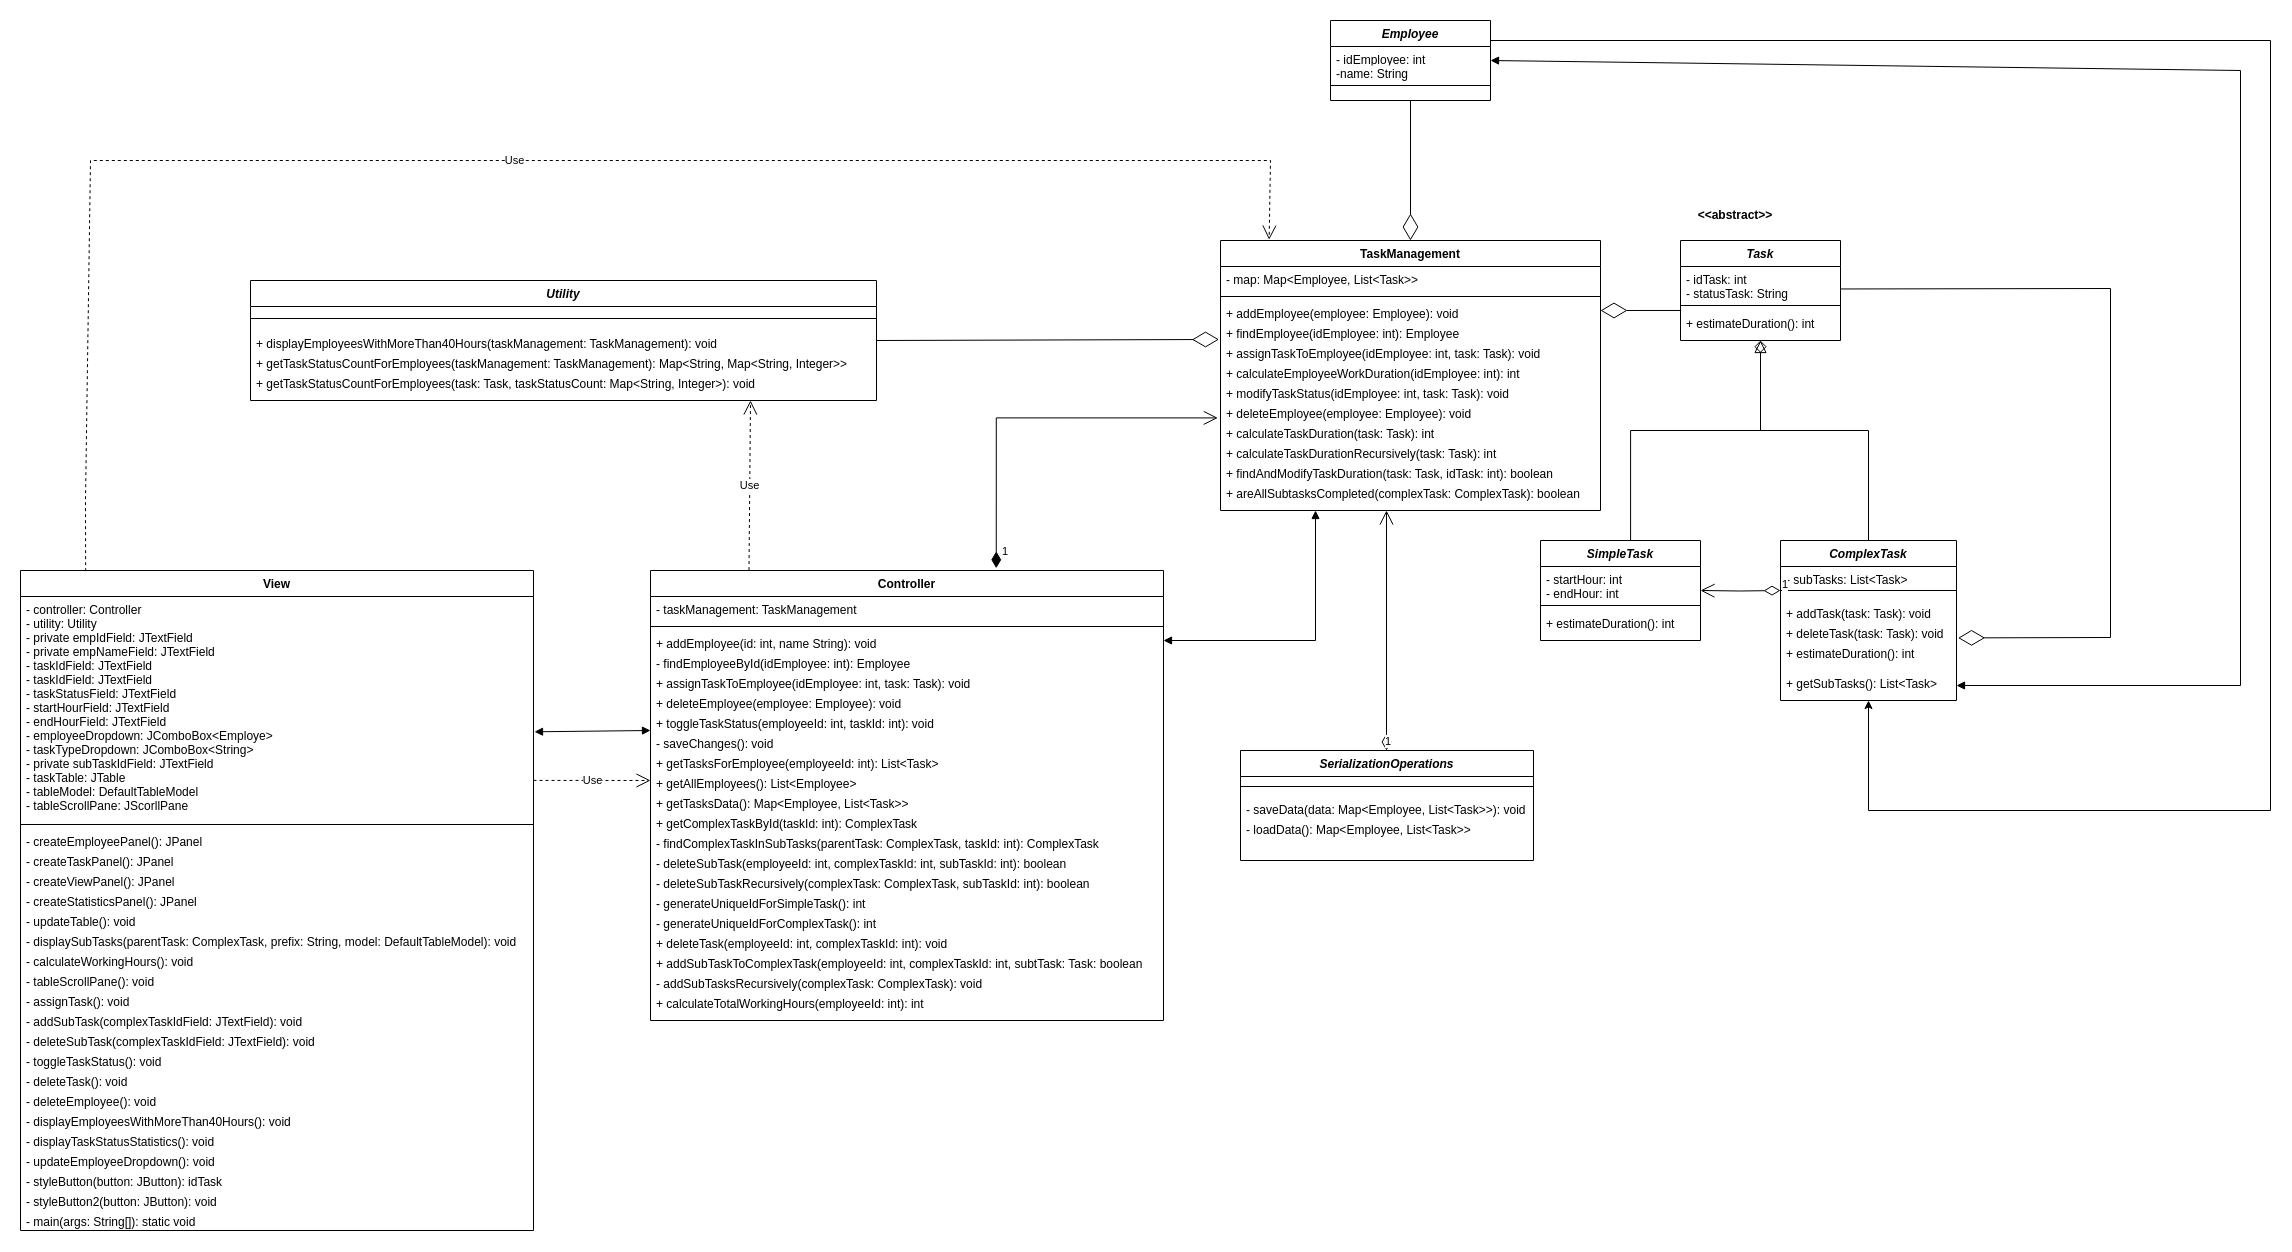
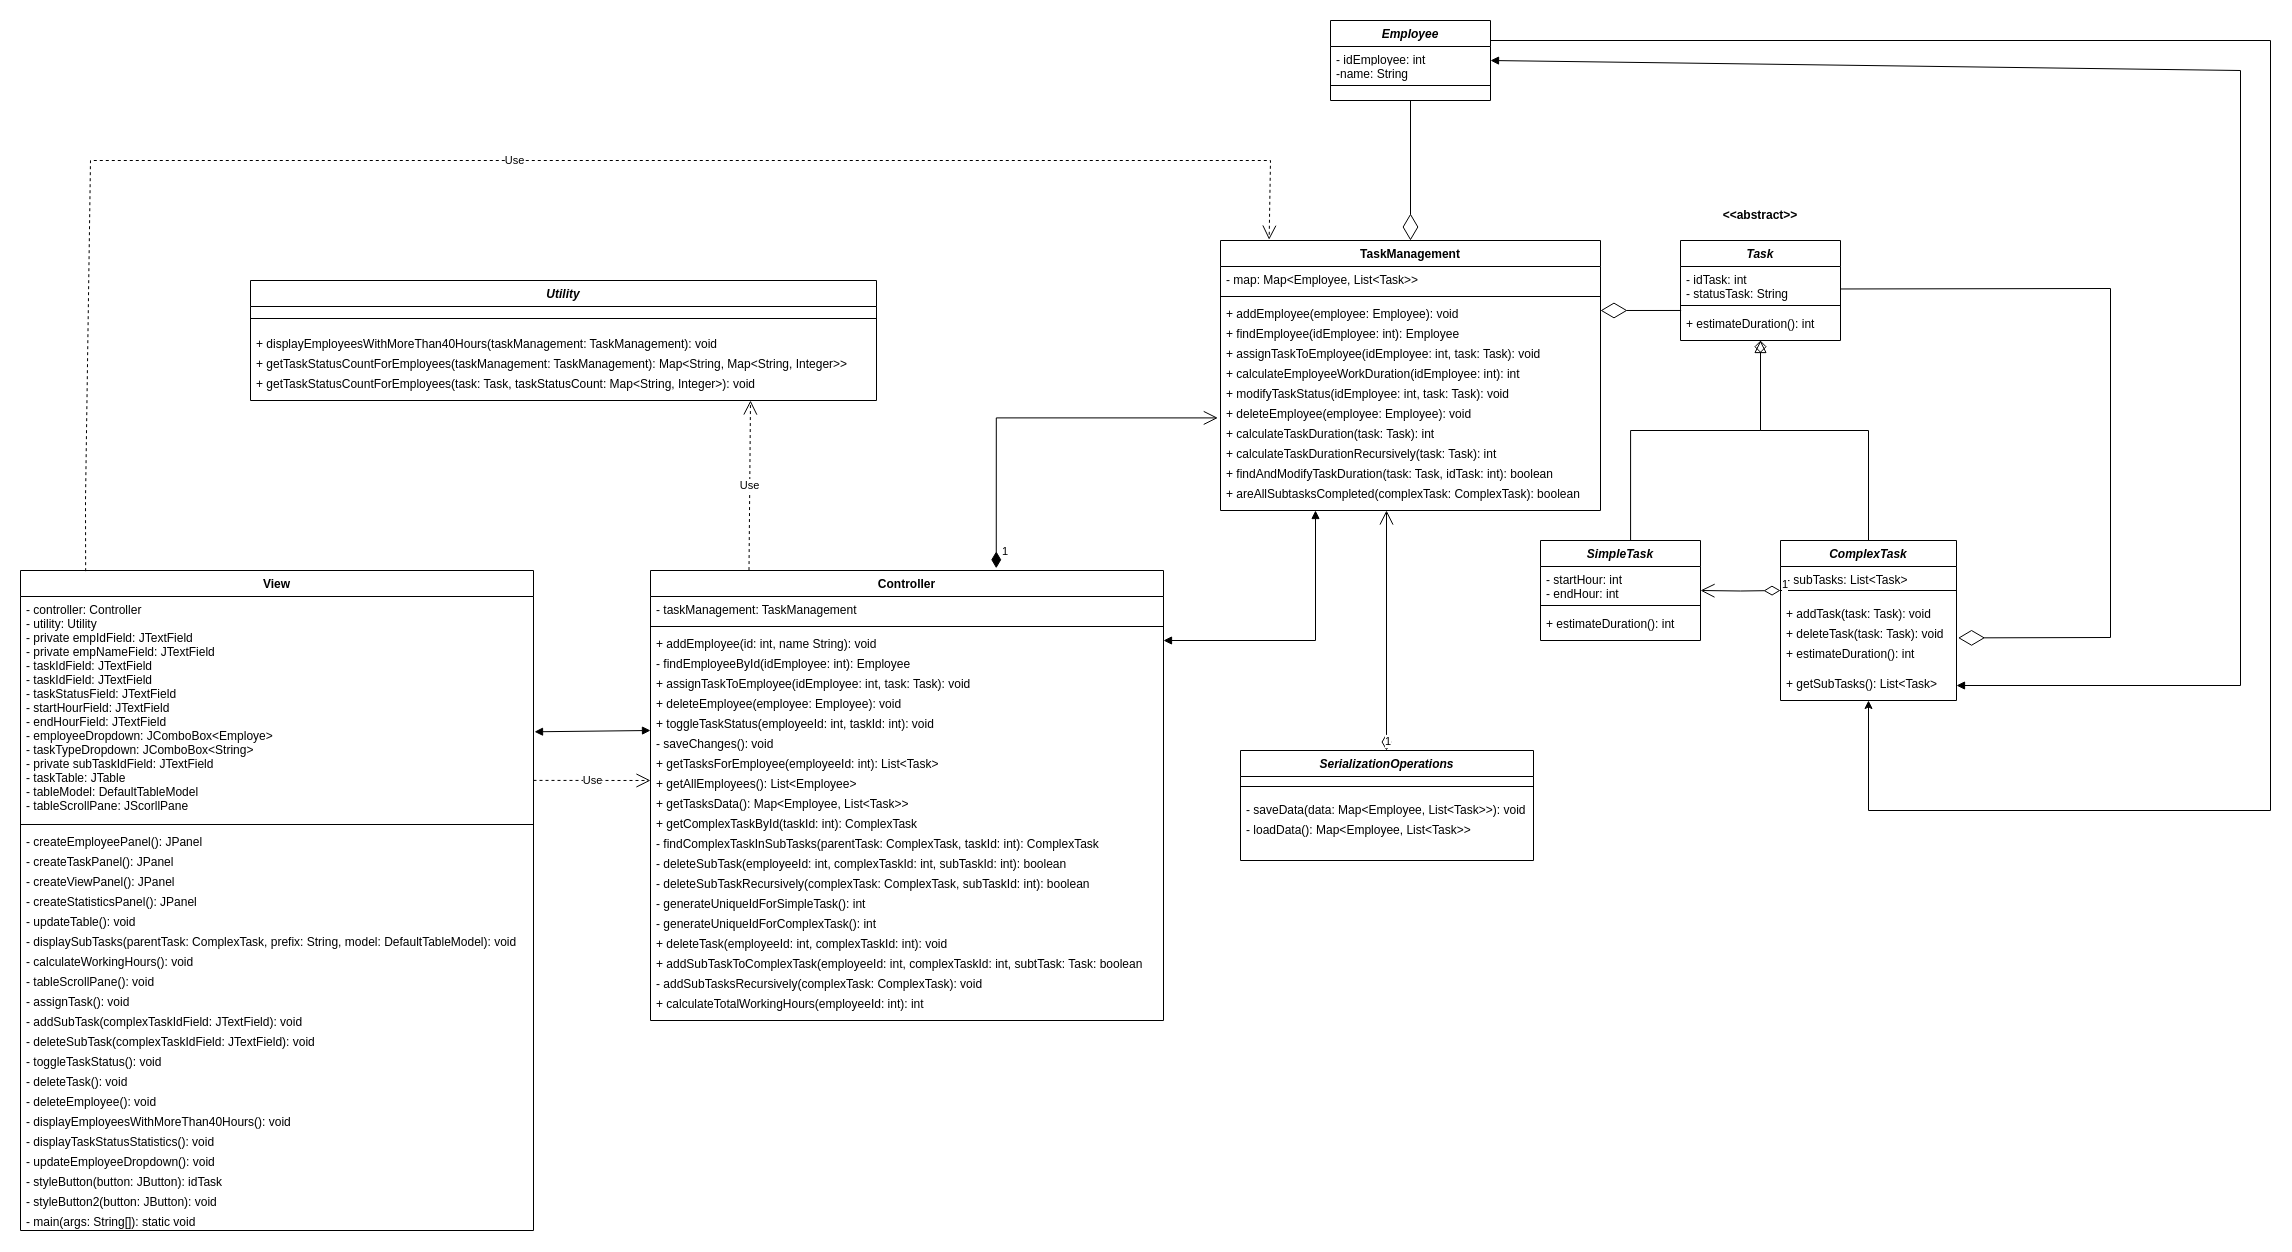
(1736, 216) -> (1761, 216)
(1035, 340) -> none
